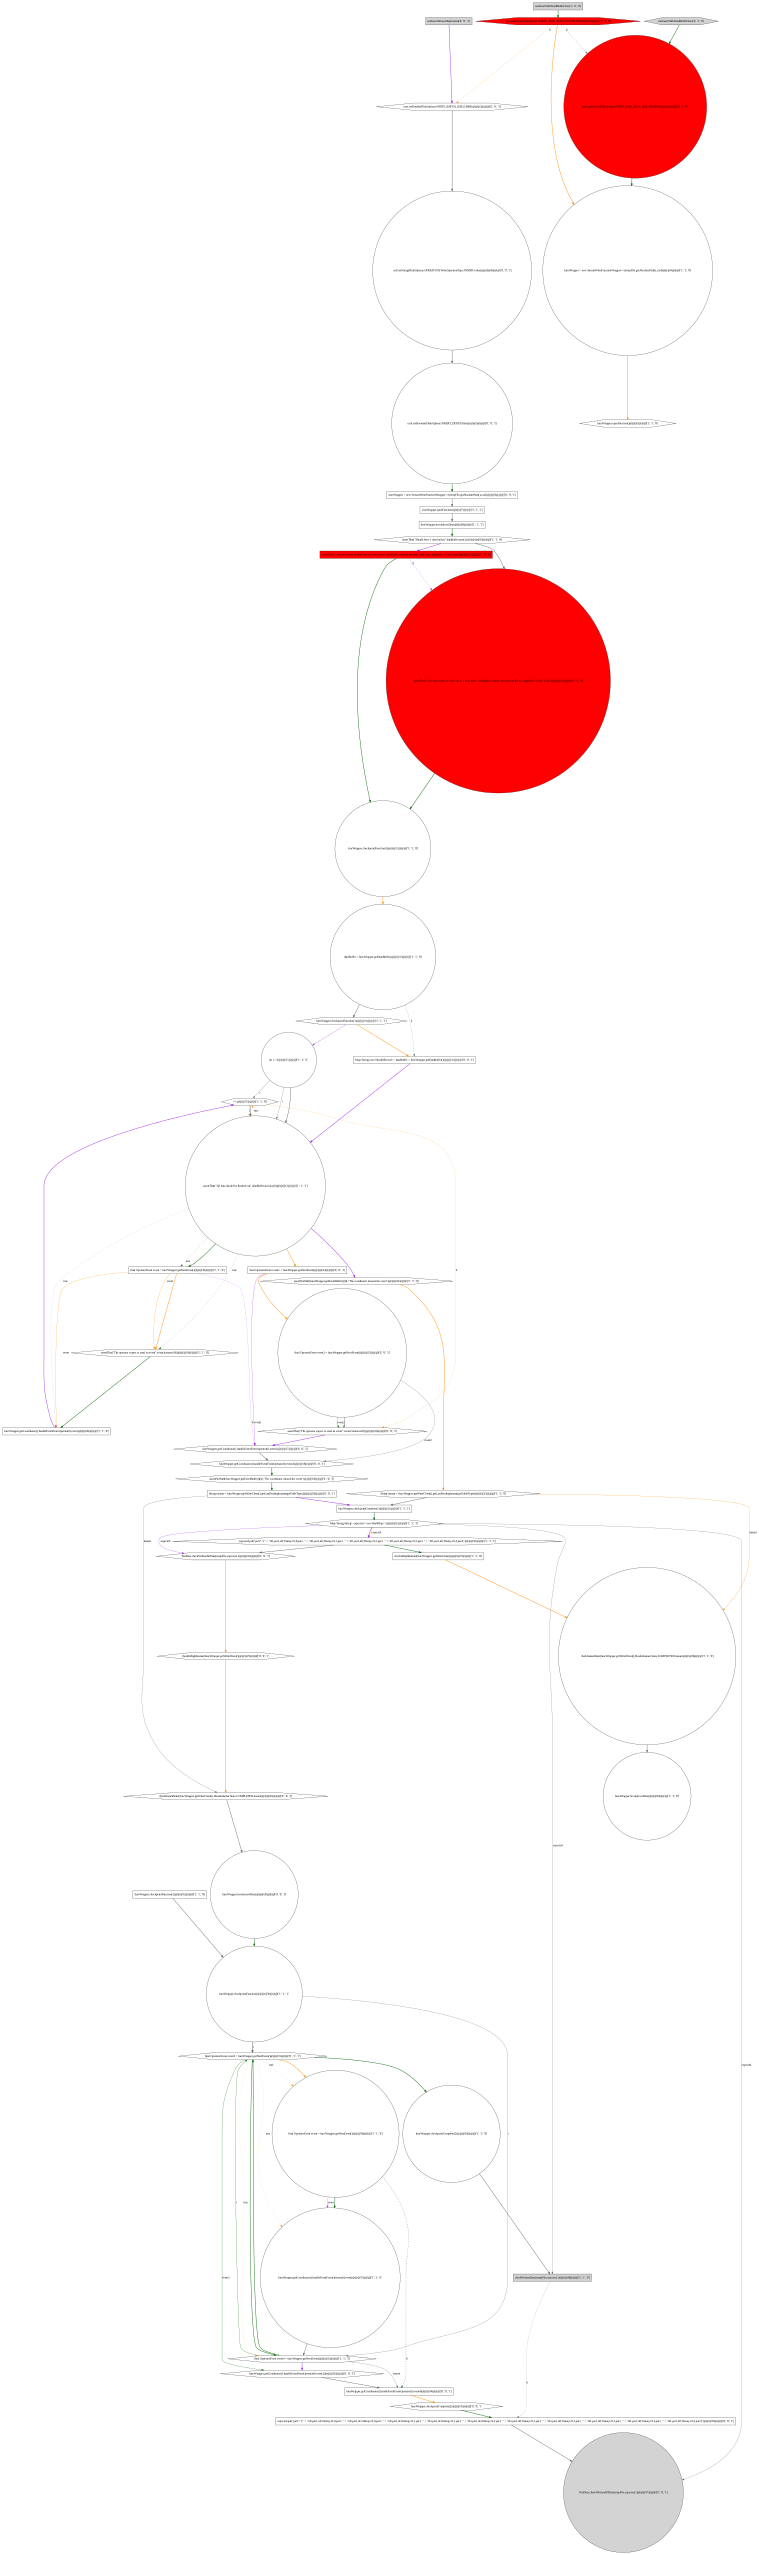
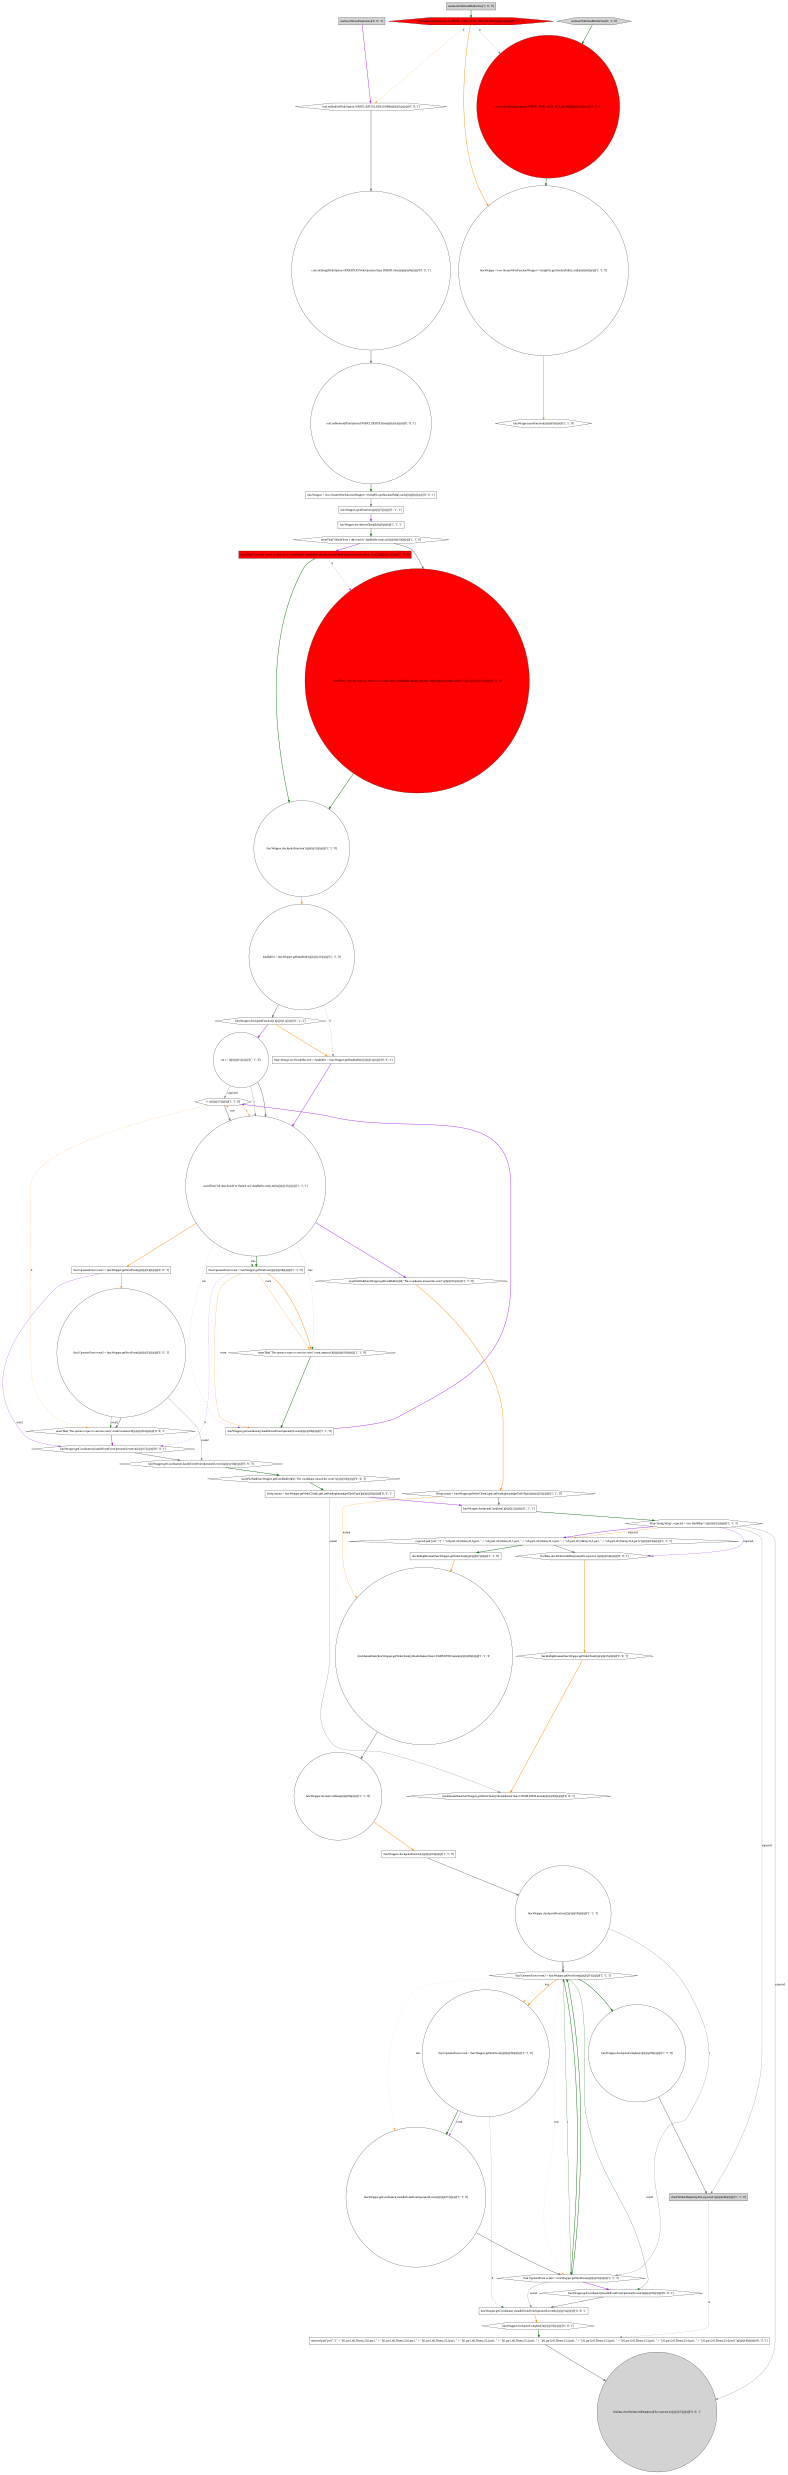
(452, 516) -> (371, 516)
(330, 1034) -> (263, 1030)
(260, 1093) -> (232, 1093)
none -> (393, 1836)
(254, 1894) -> none
